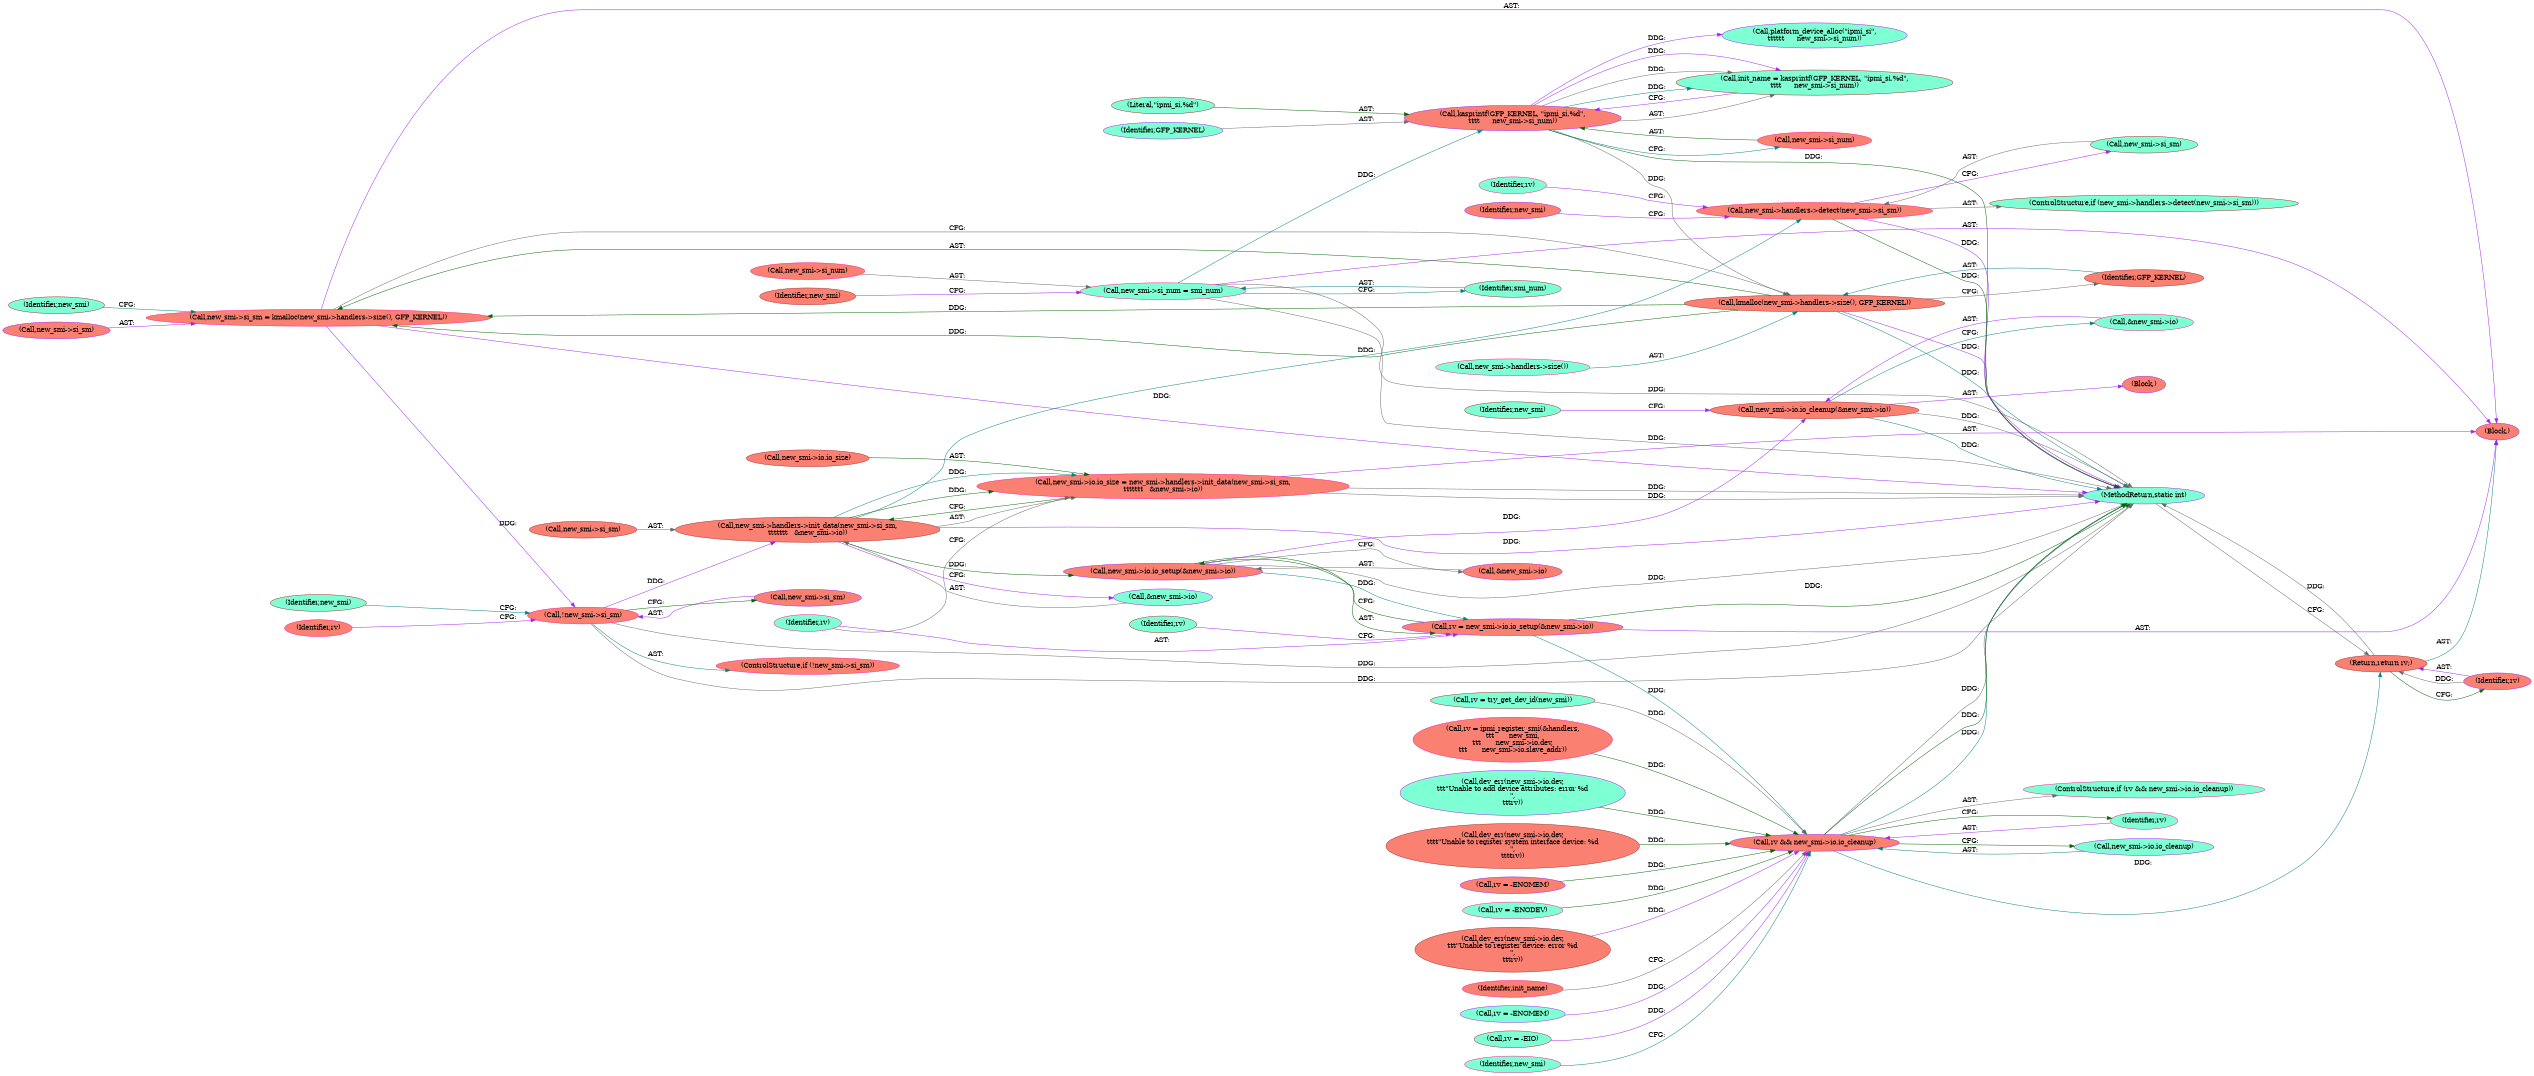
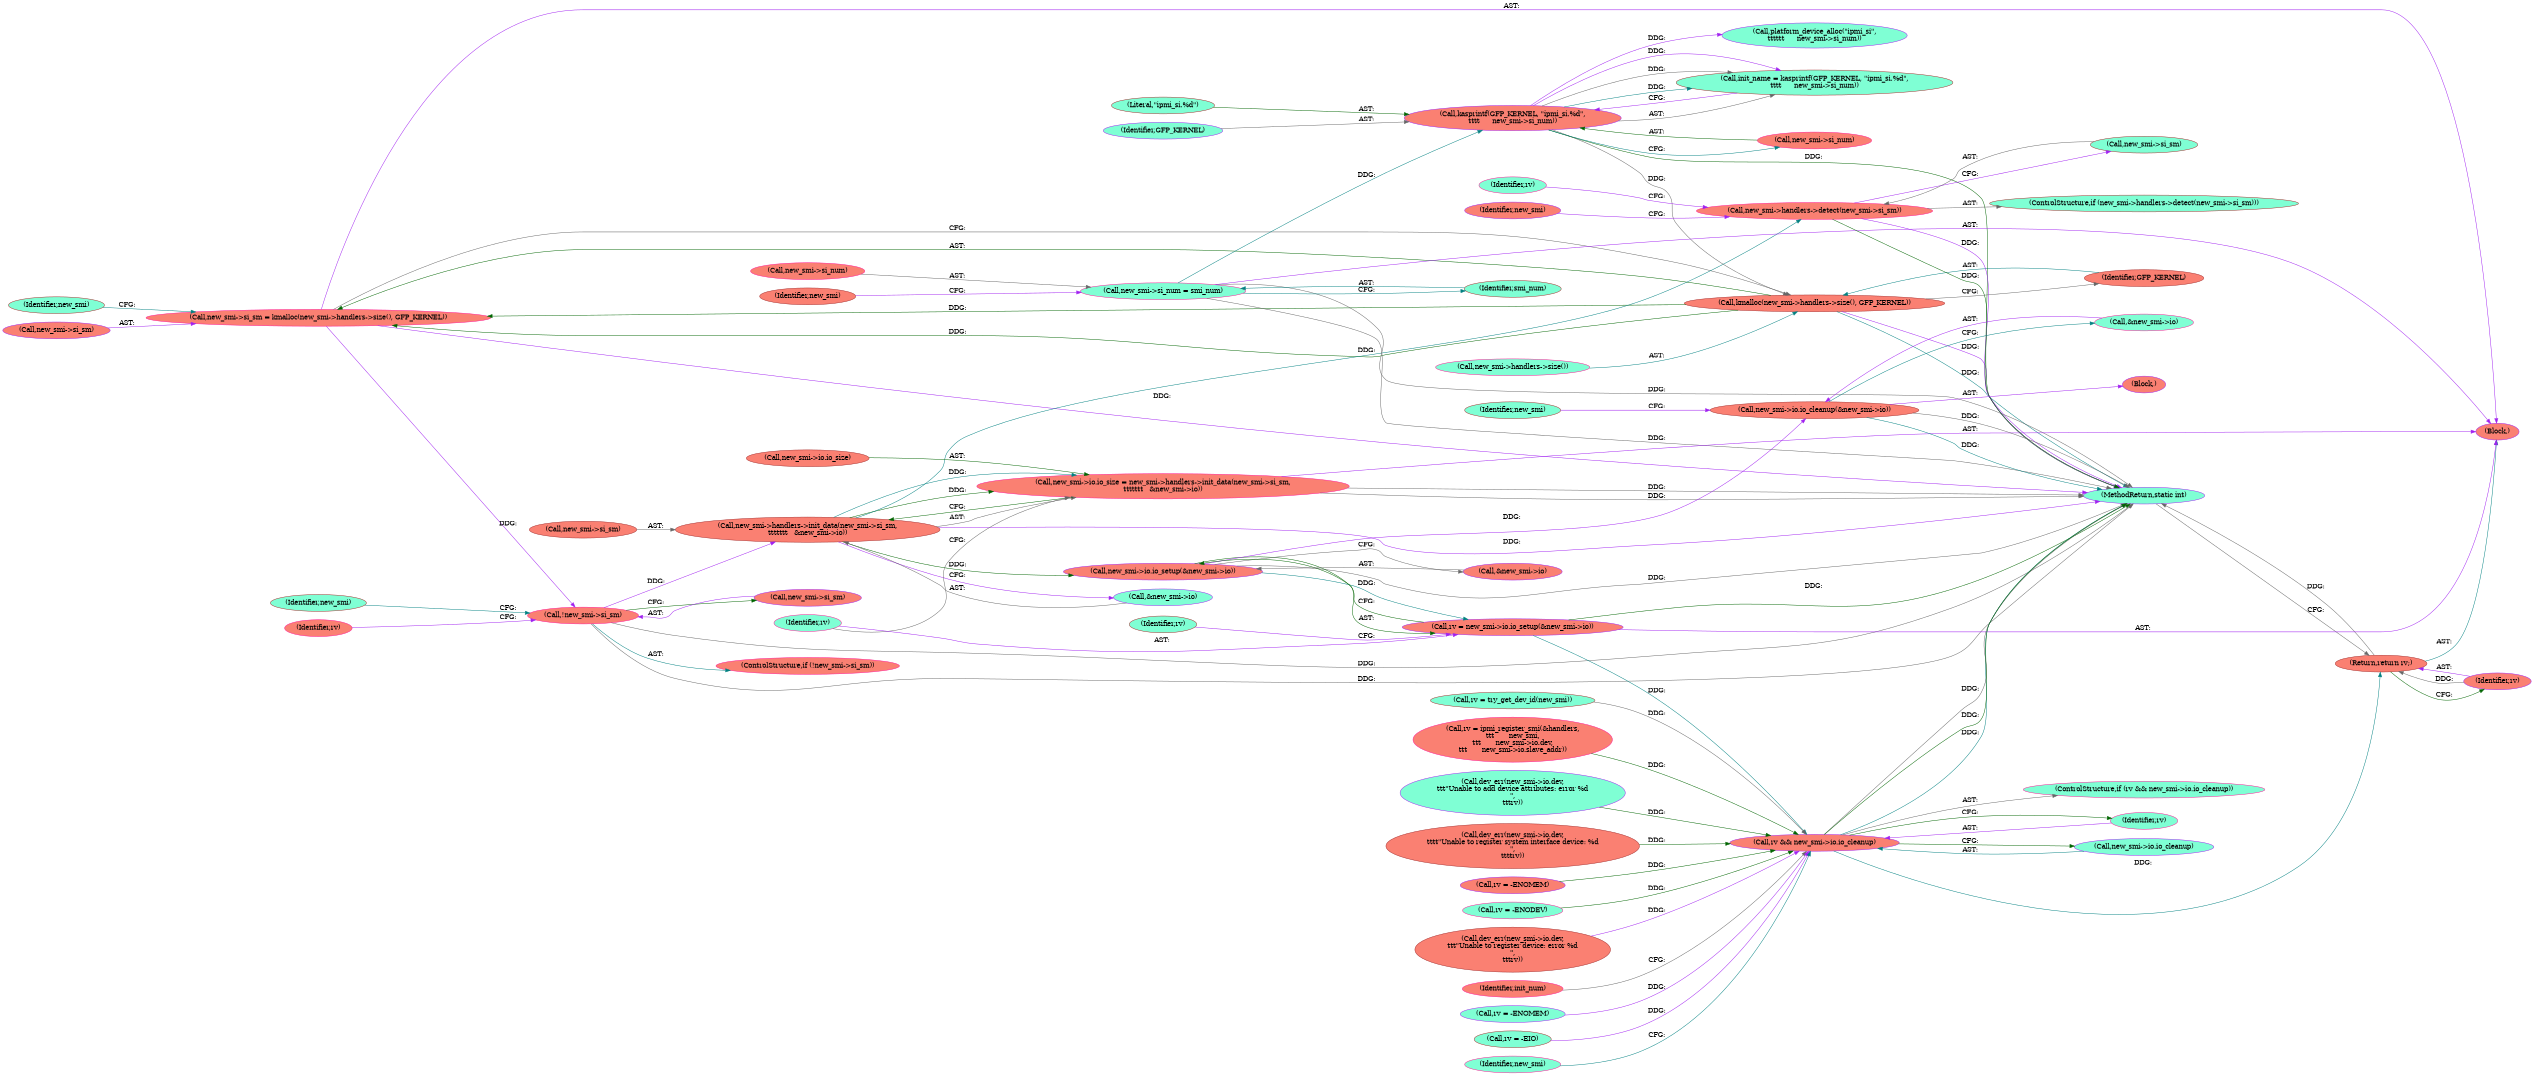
(1513, 989) -> (1513, 989)
